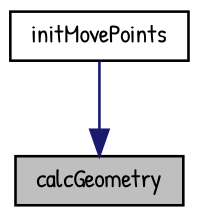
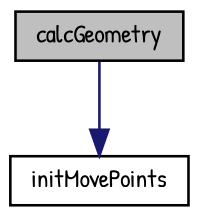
(99, 95) -> (99, 95)
